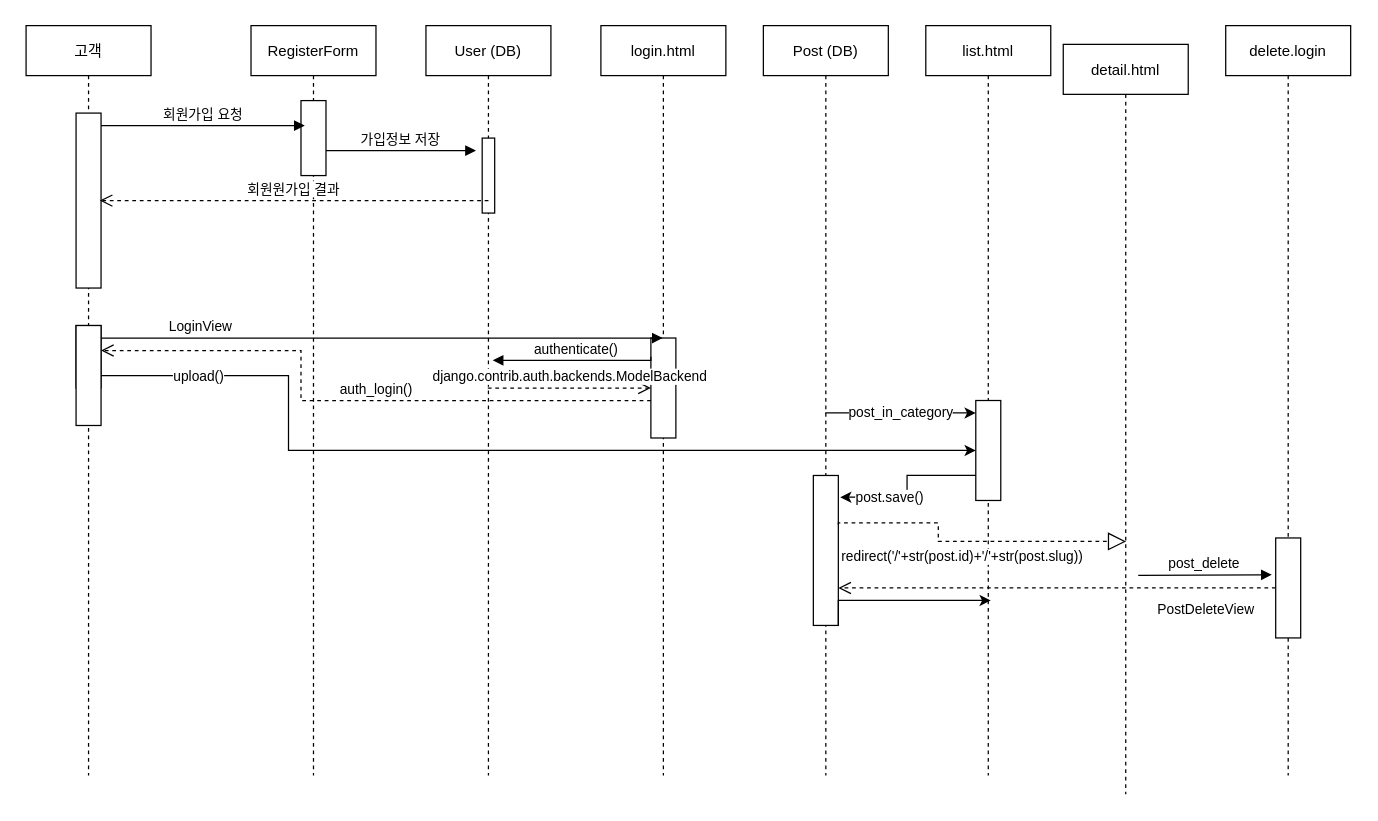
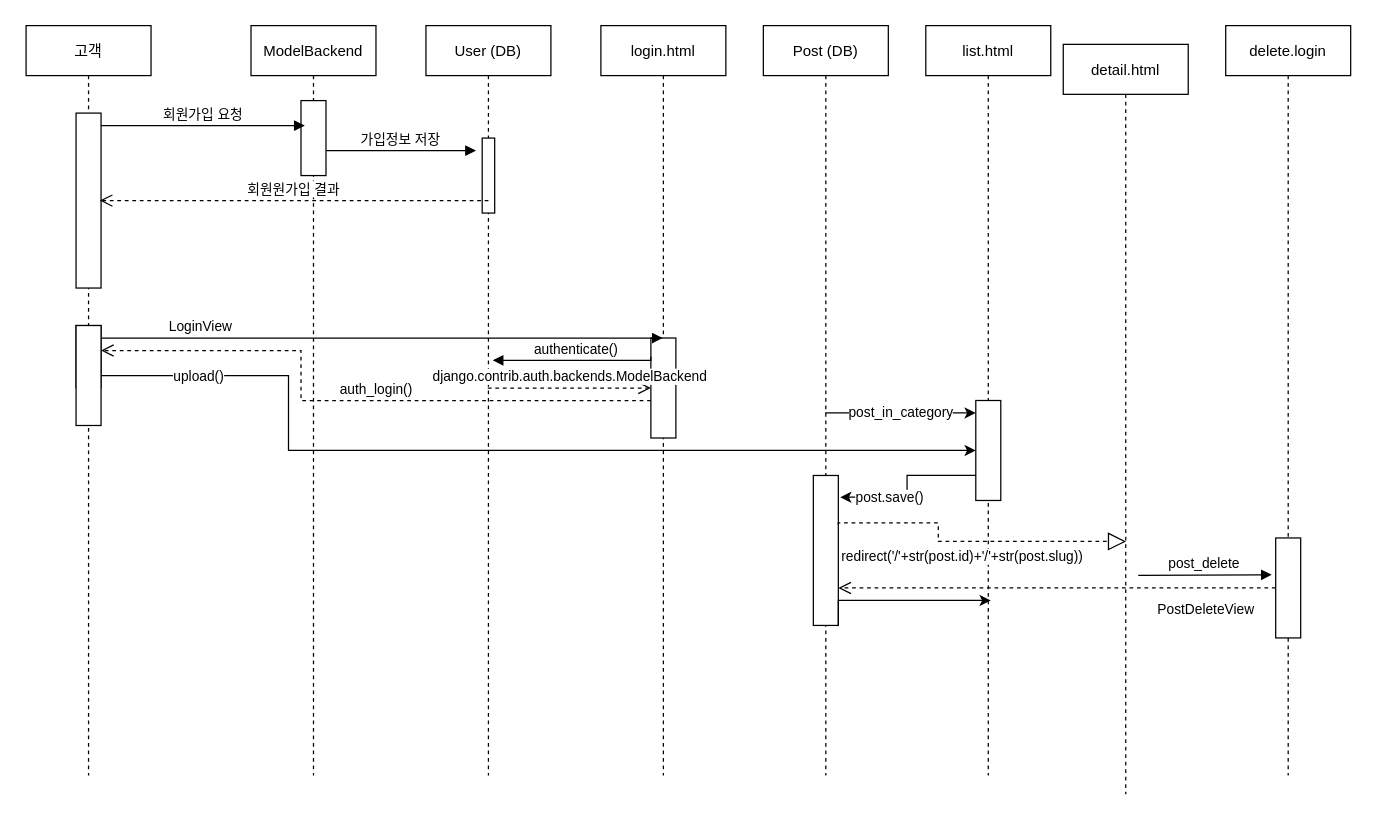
(313, 51) -> (313, 51)
